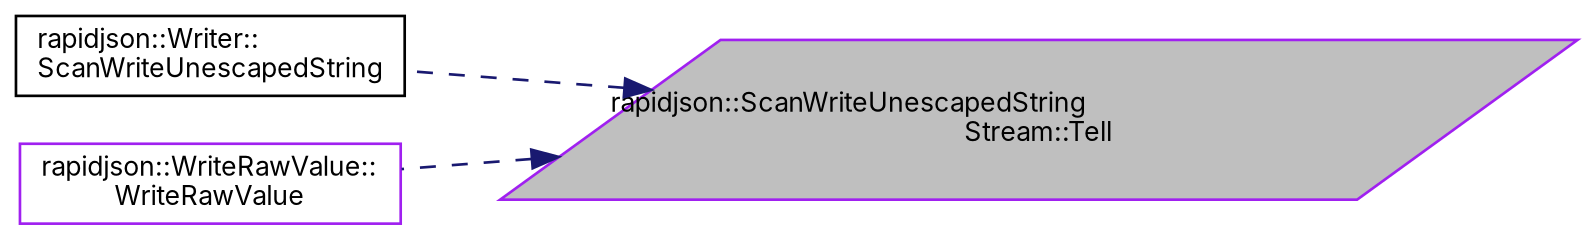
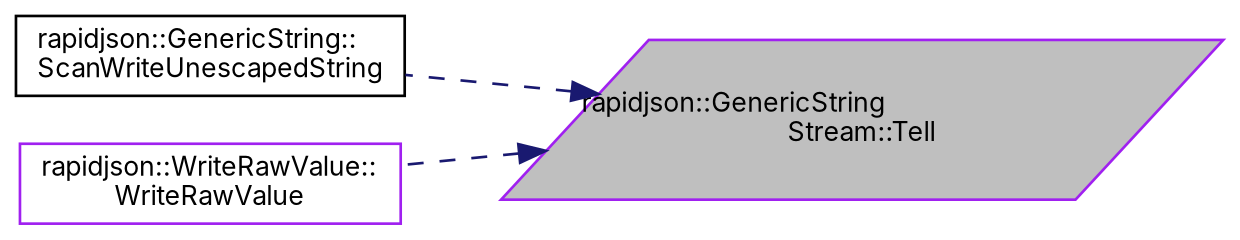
(210, 56) -> (210, 56)
(1039, 120) -> (862, 120)
